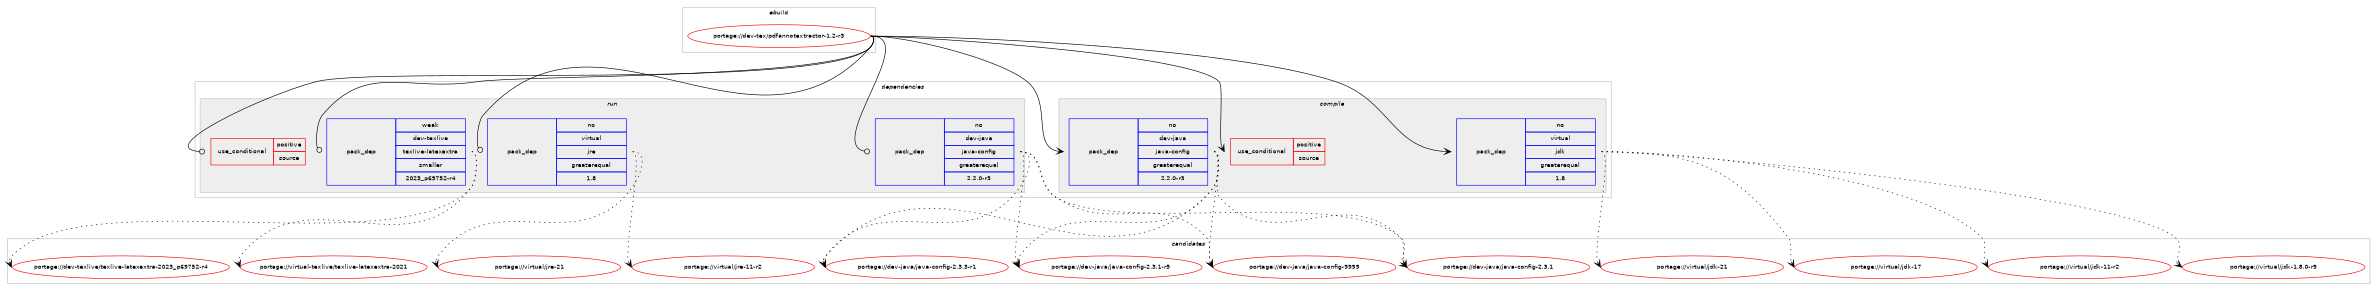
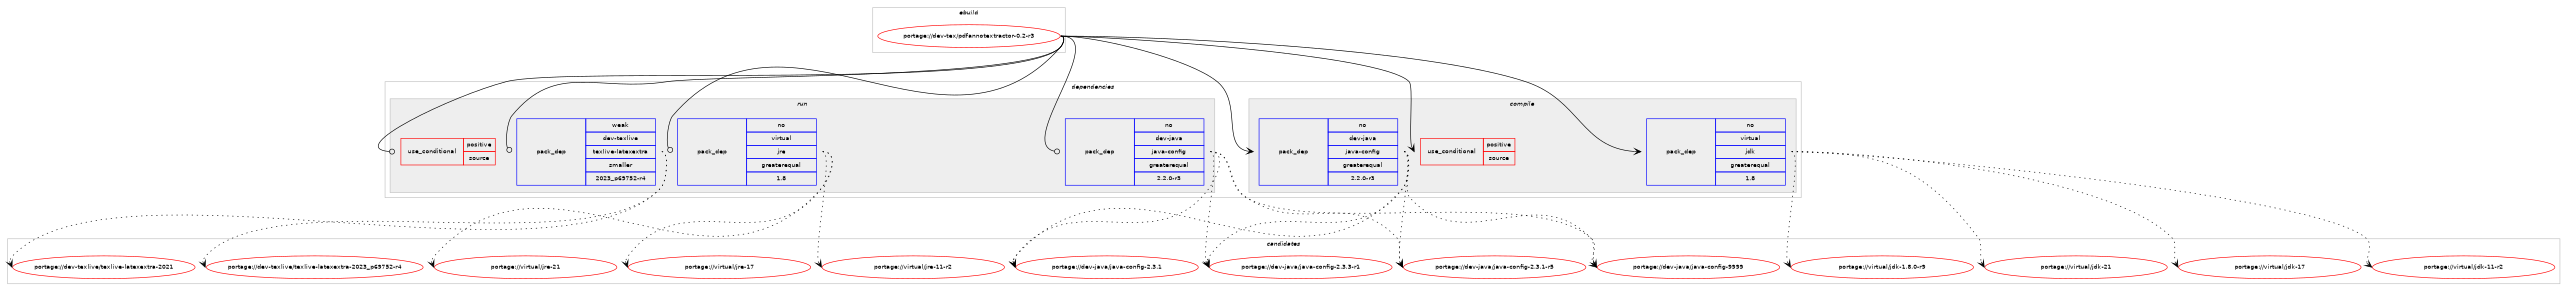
(779, 36) -> (969, 36)
(334, 267) -> (104, 267)
none -> (719, 267)
